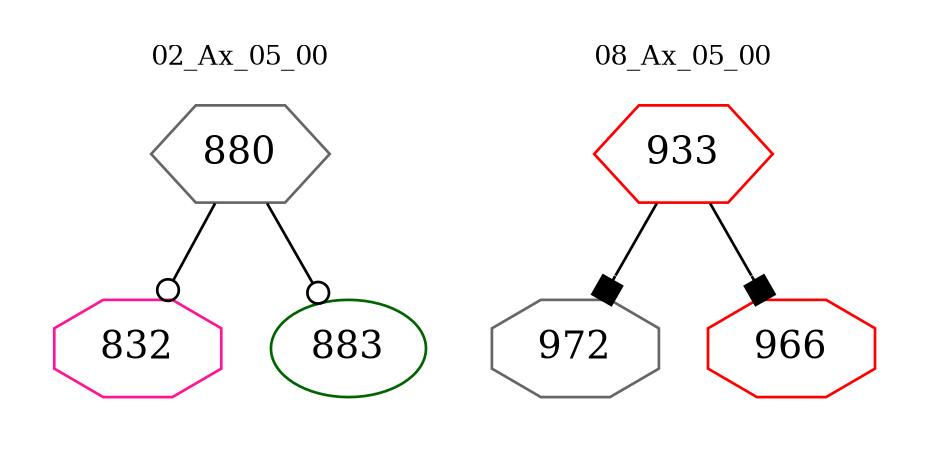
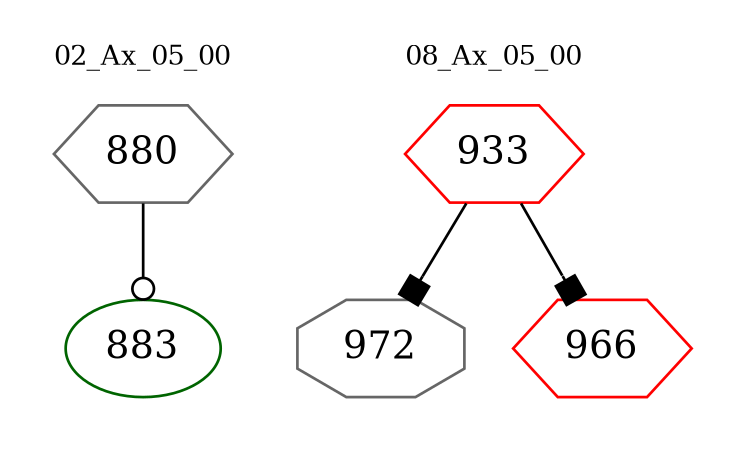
(138, 348) -> none
(792, 348) -> (602, 348)
